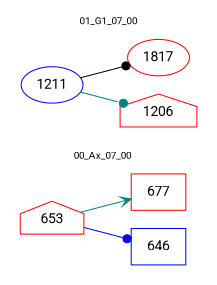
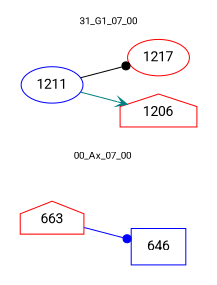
(109, 22) -> (109, 22)
(159, 58) -> (159, 58)
(99, 97) -> (99, 97)
(159, 192) -> none
(52, 219) -> (52, 219)
